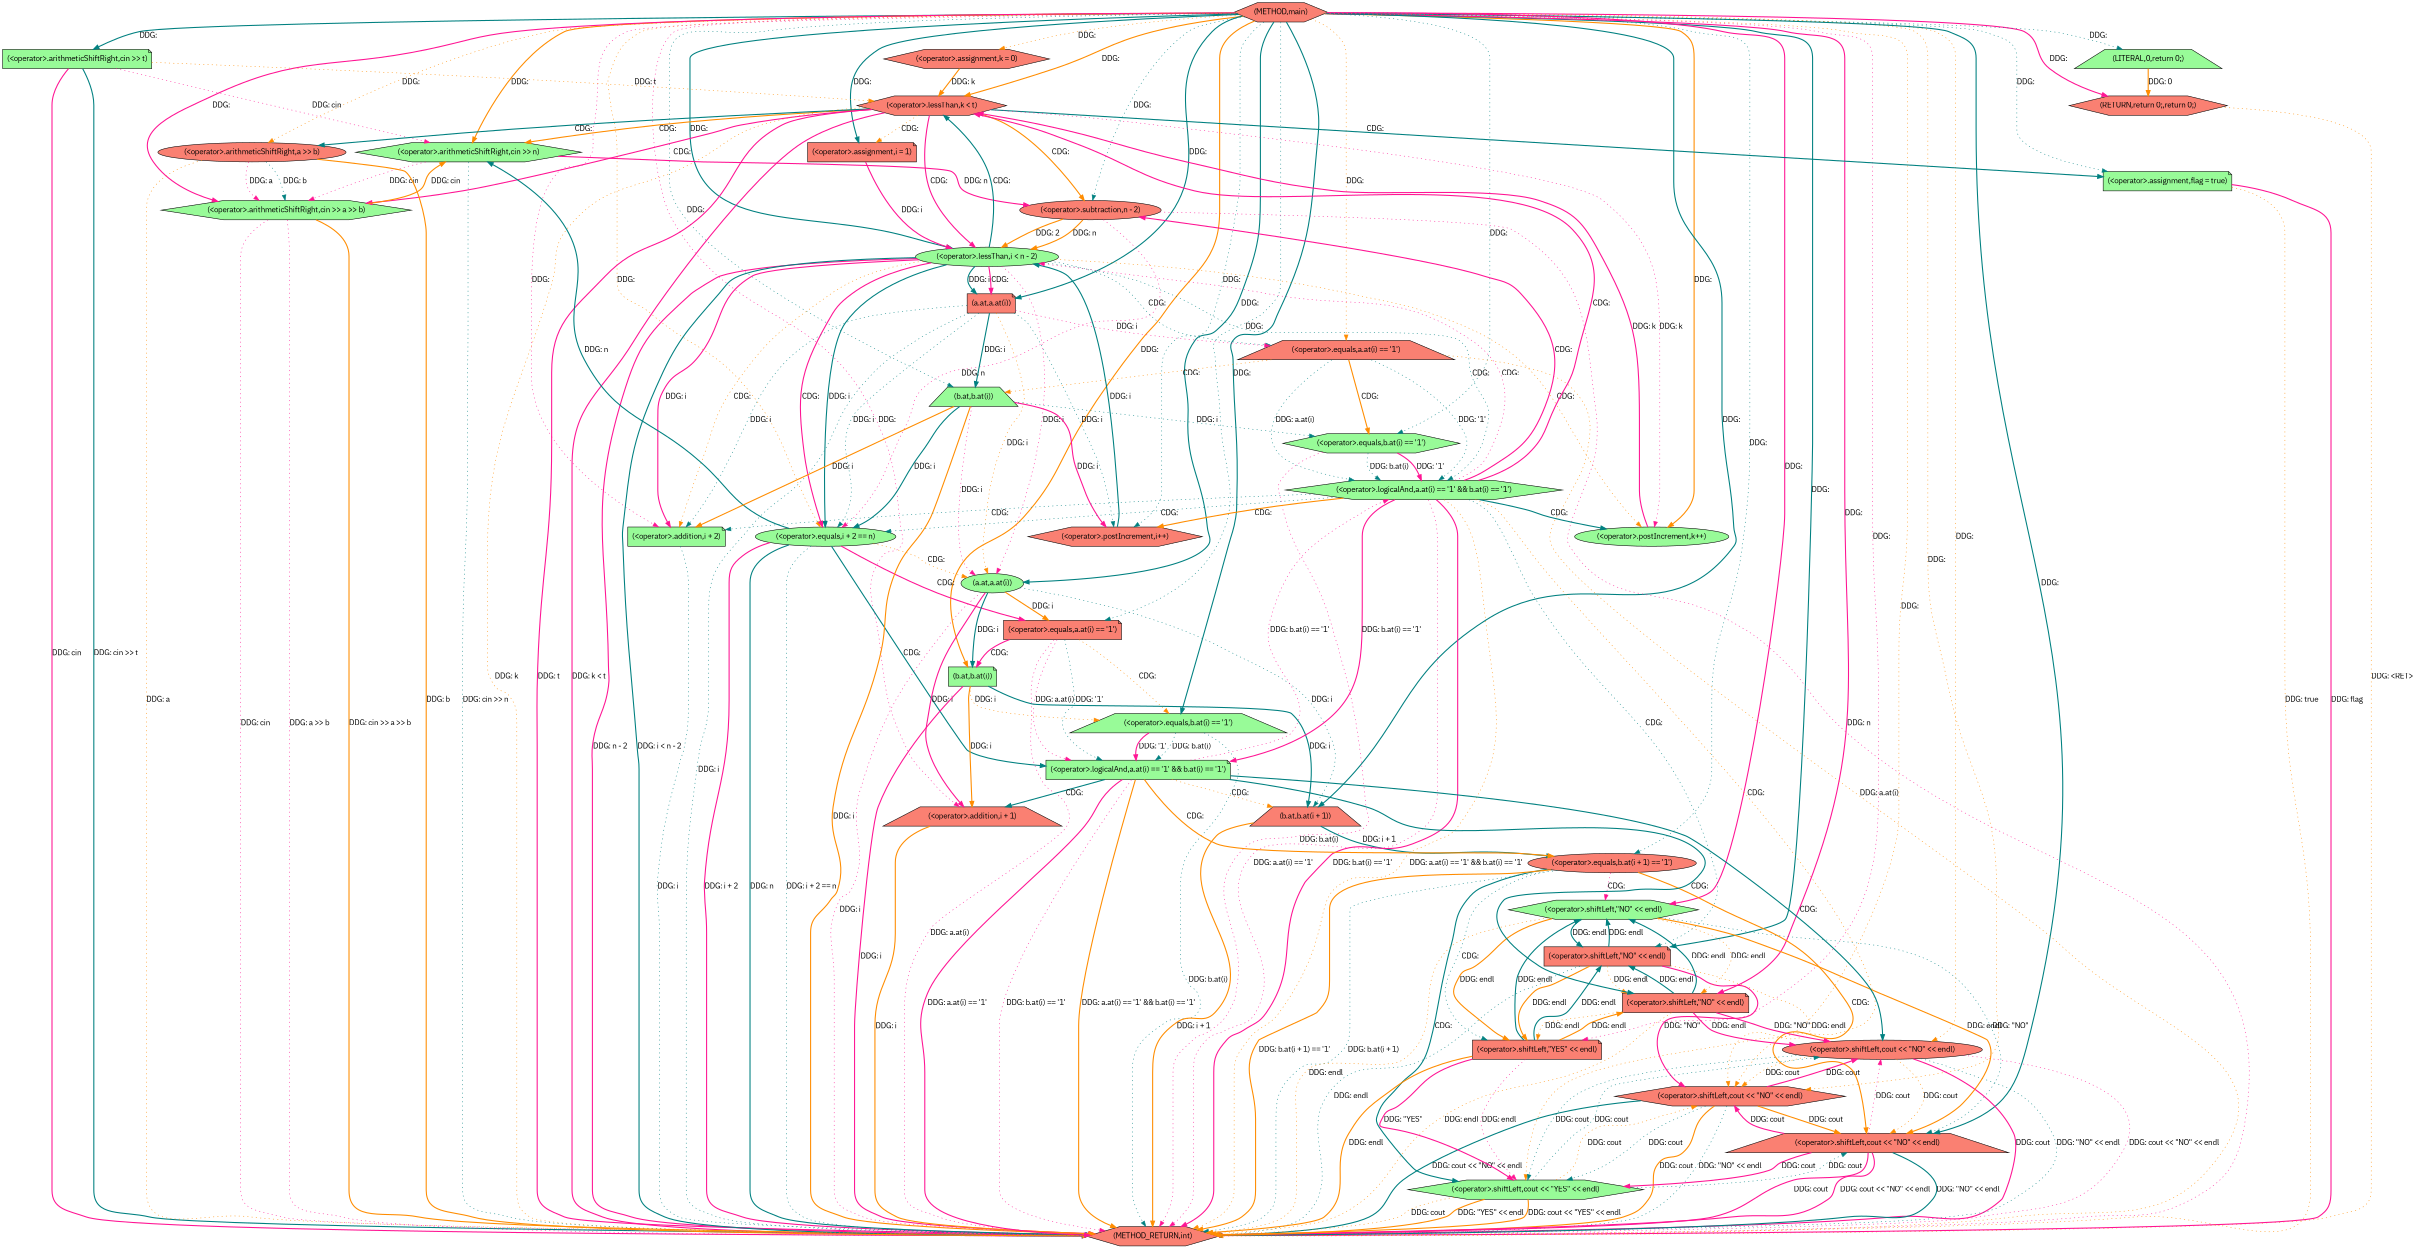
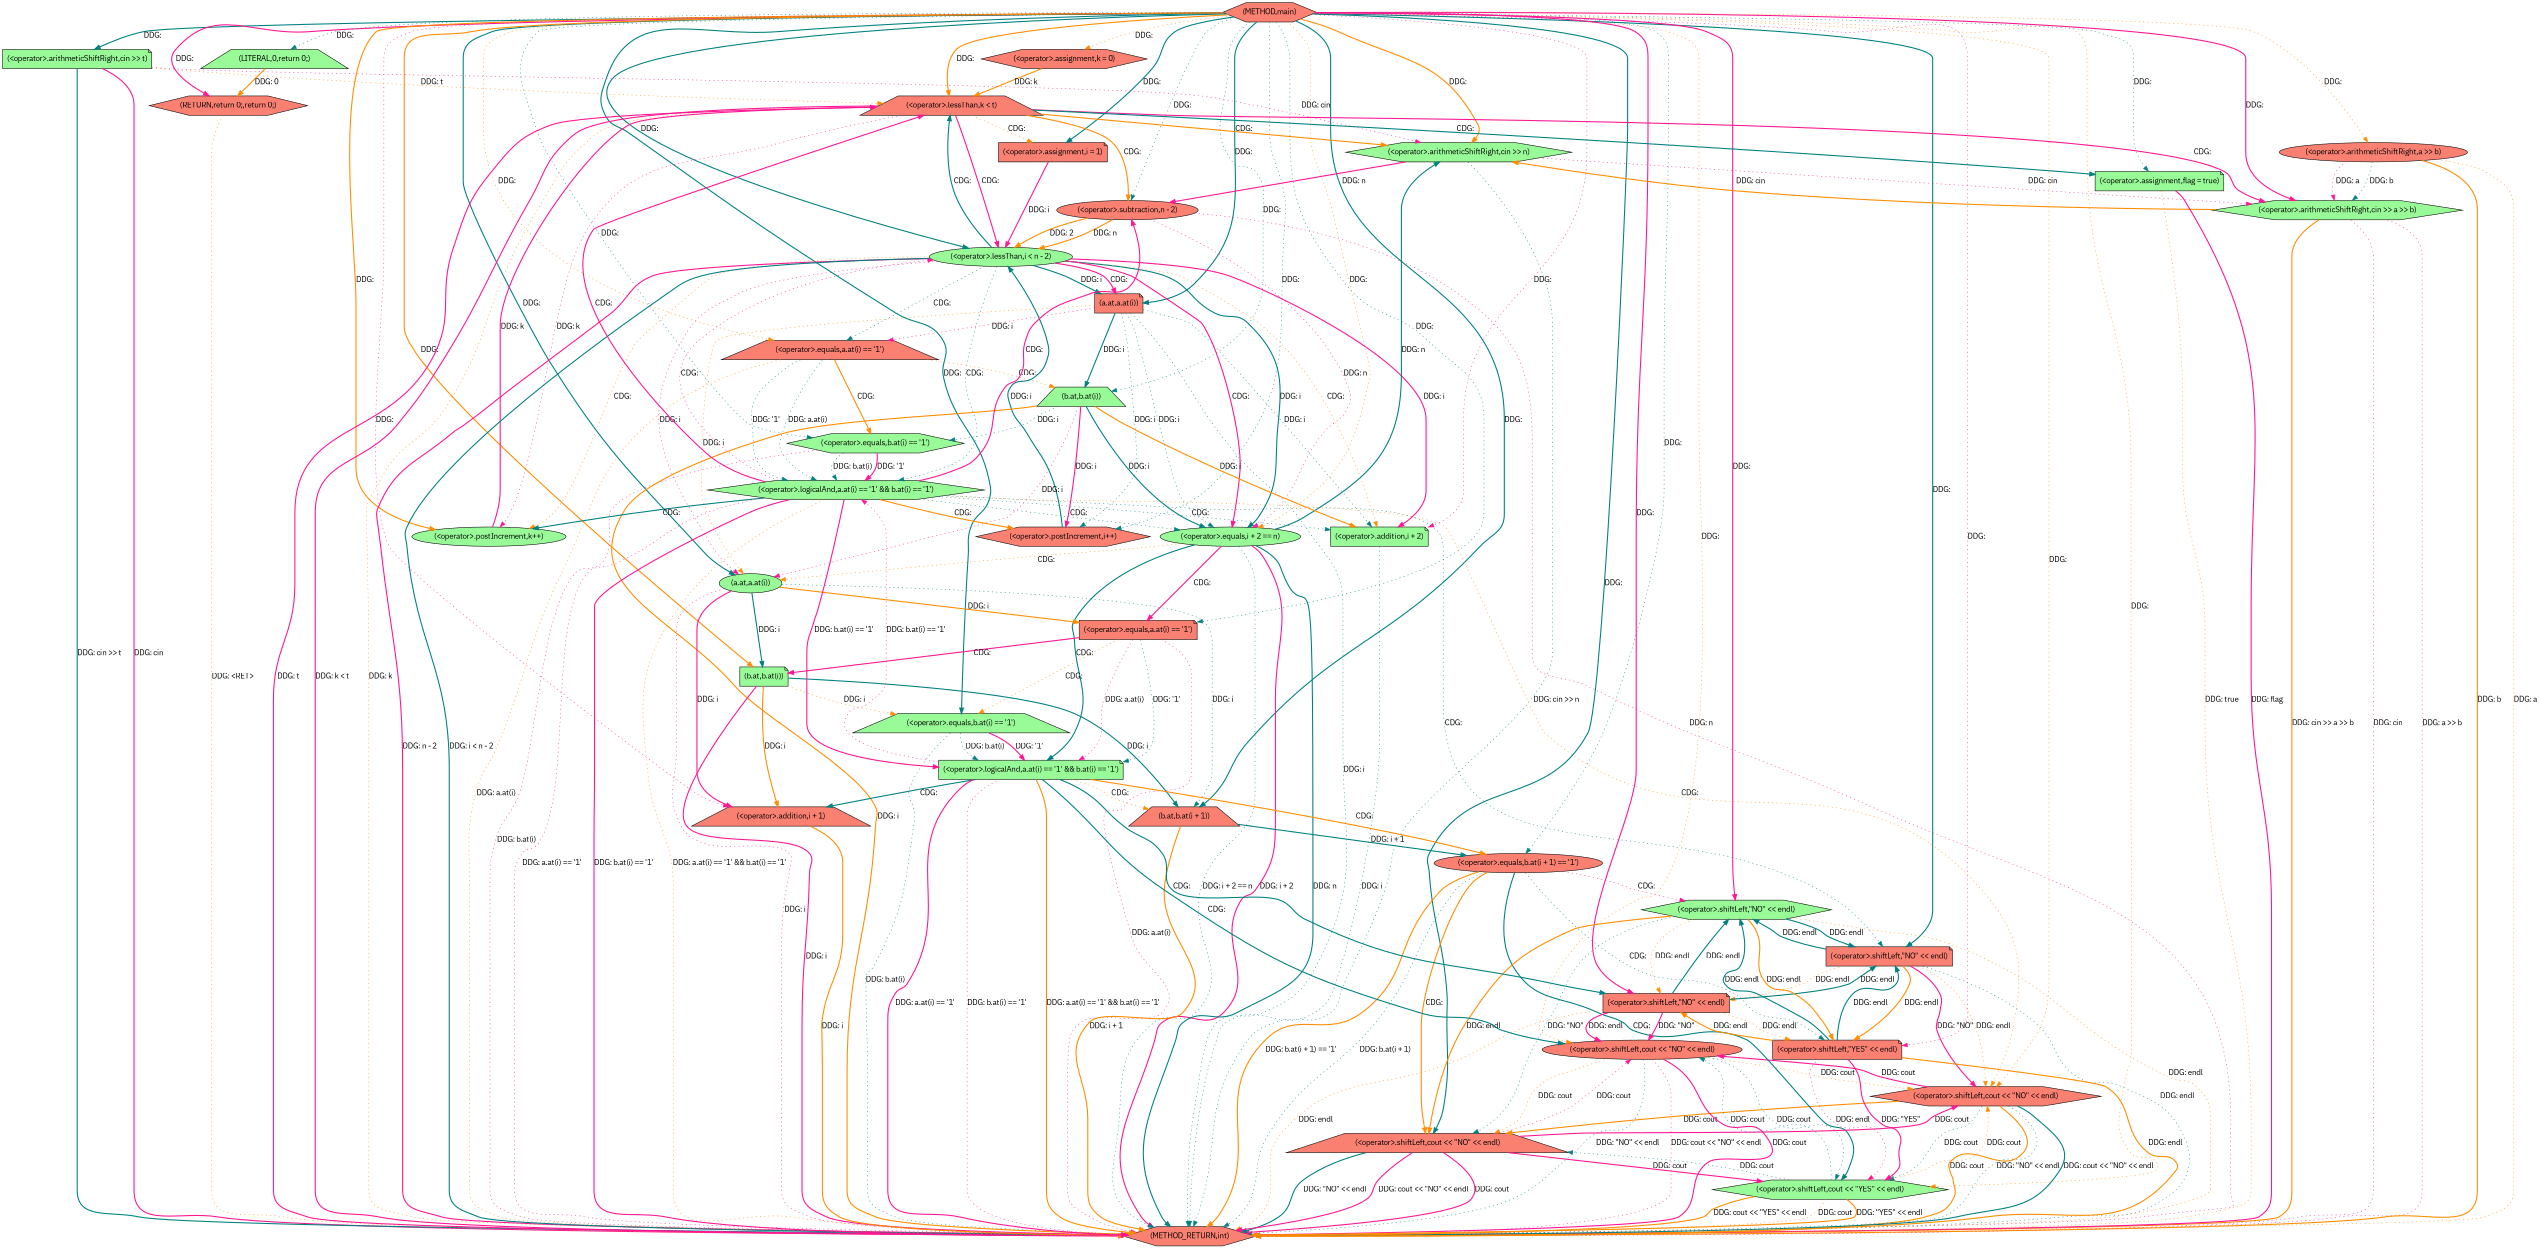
(932, 106) -> (952, 106)
(610, 123) -> none
